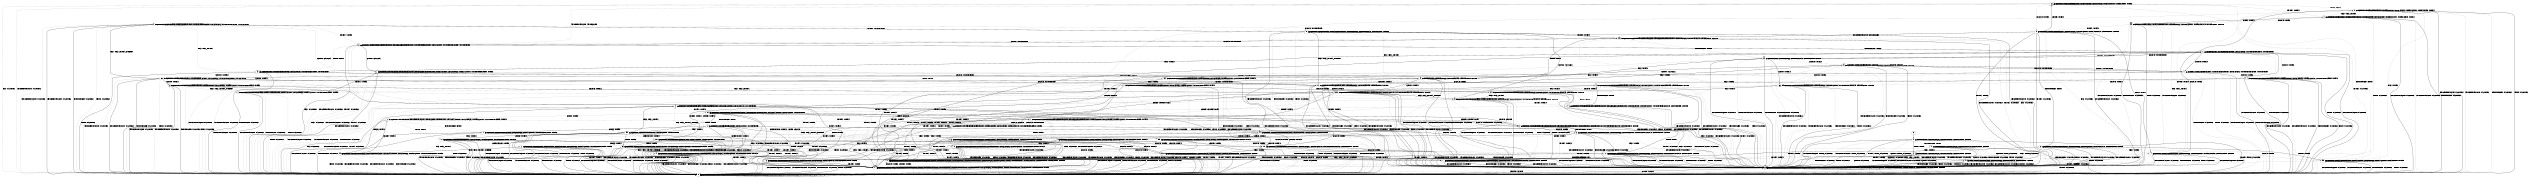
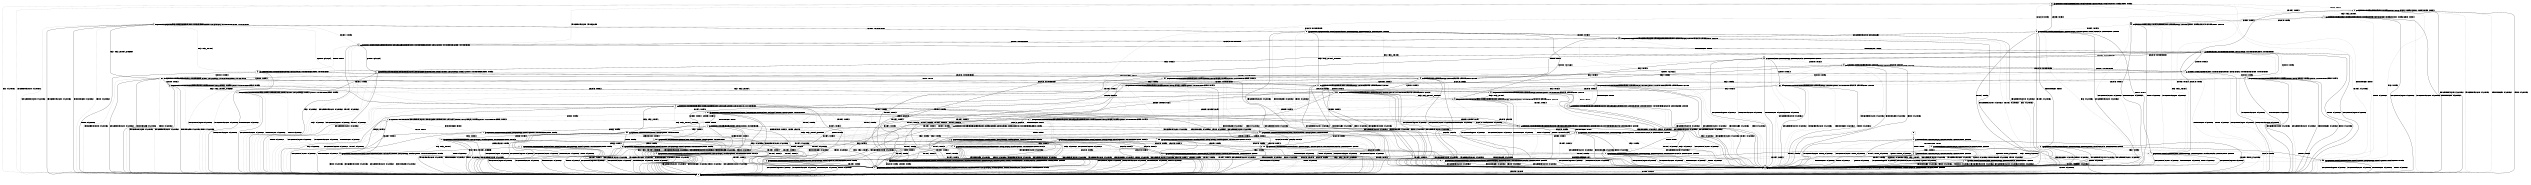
(1035, 123) -> (1035, 123)
